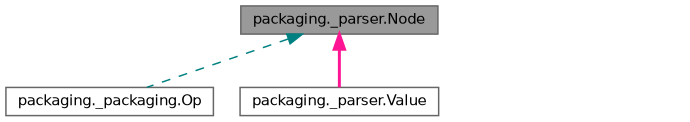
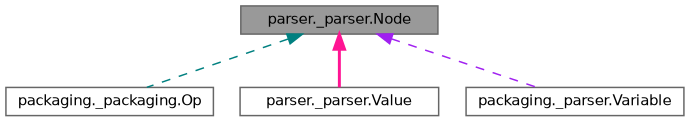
(339, 20) -> (339, 20)
(339, 102) -> (339, 102)
none -> (575, 102)
